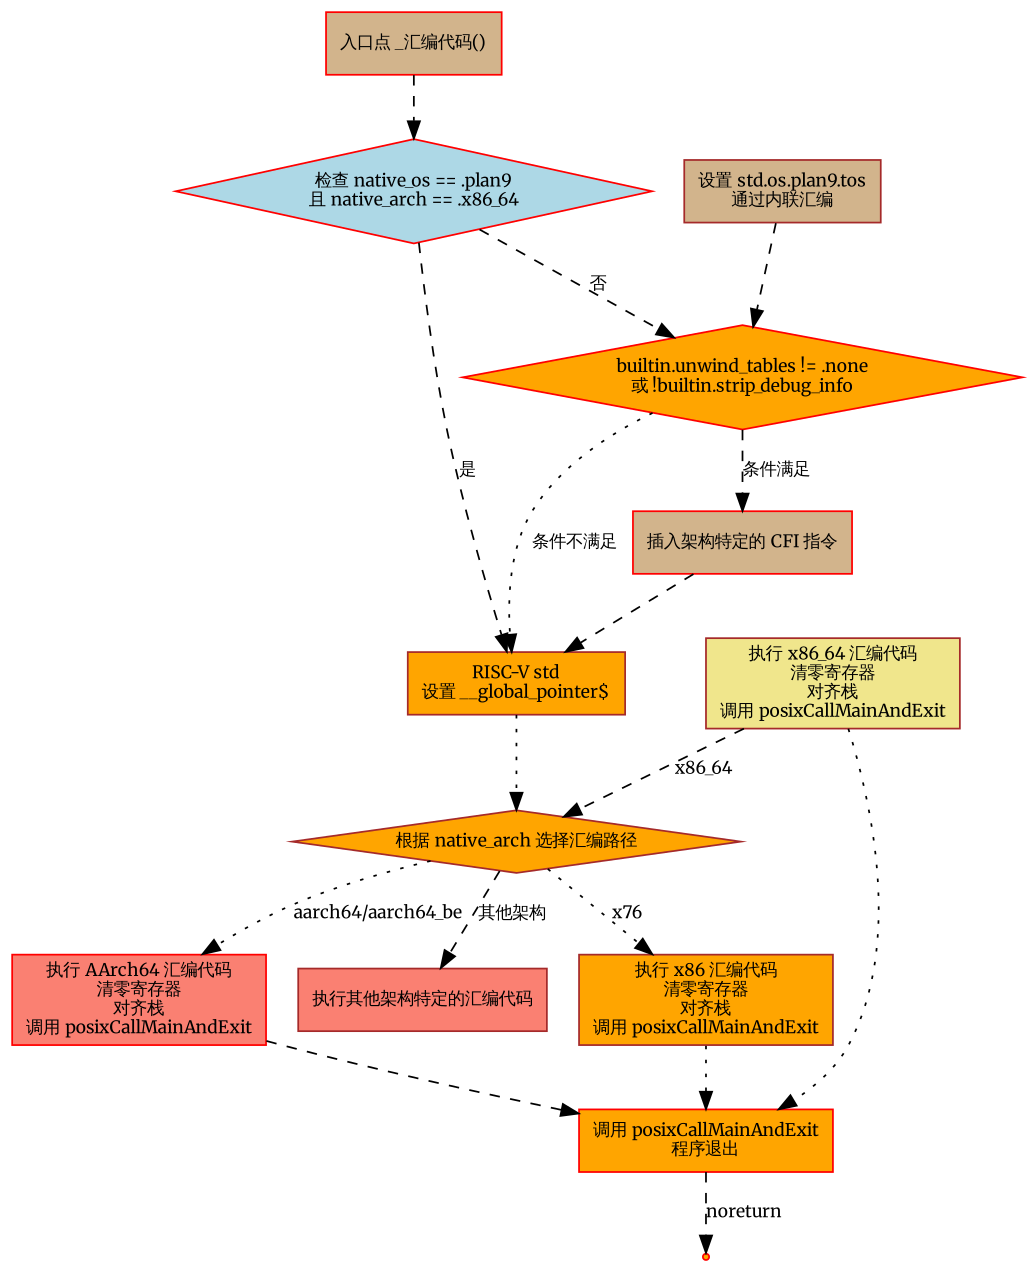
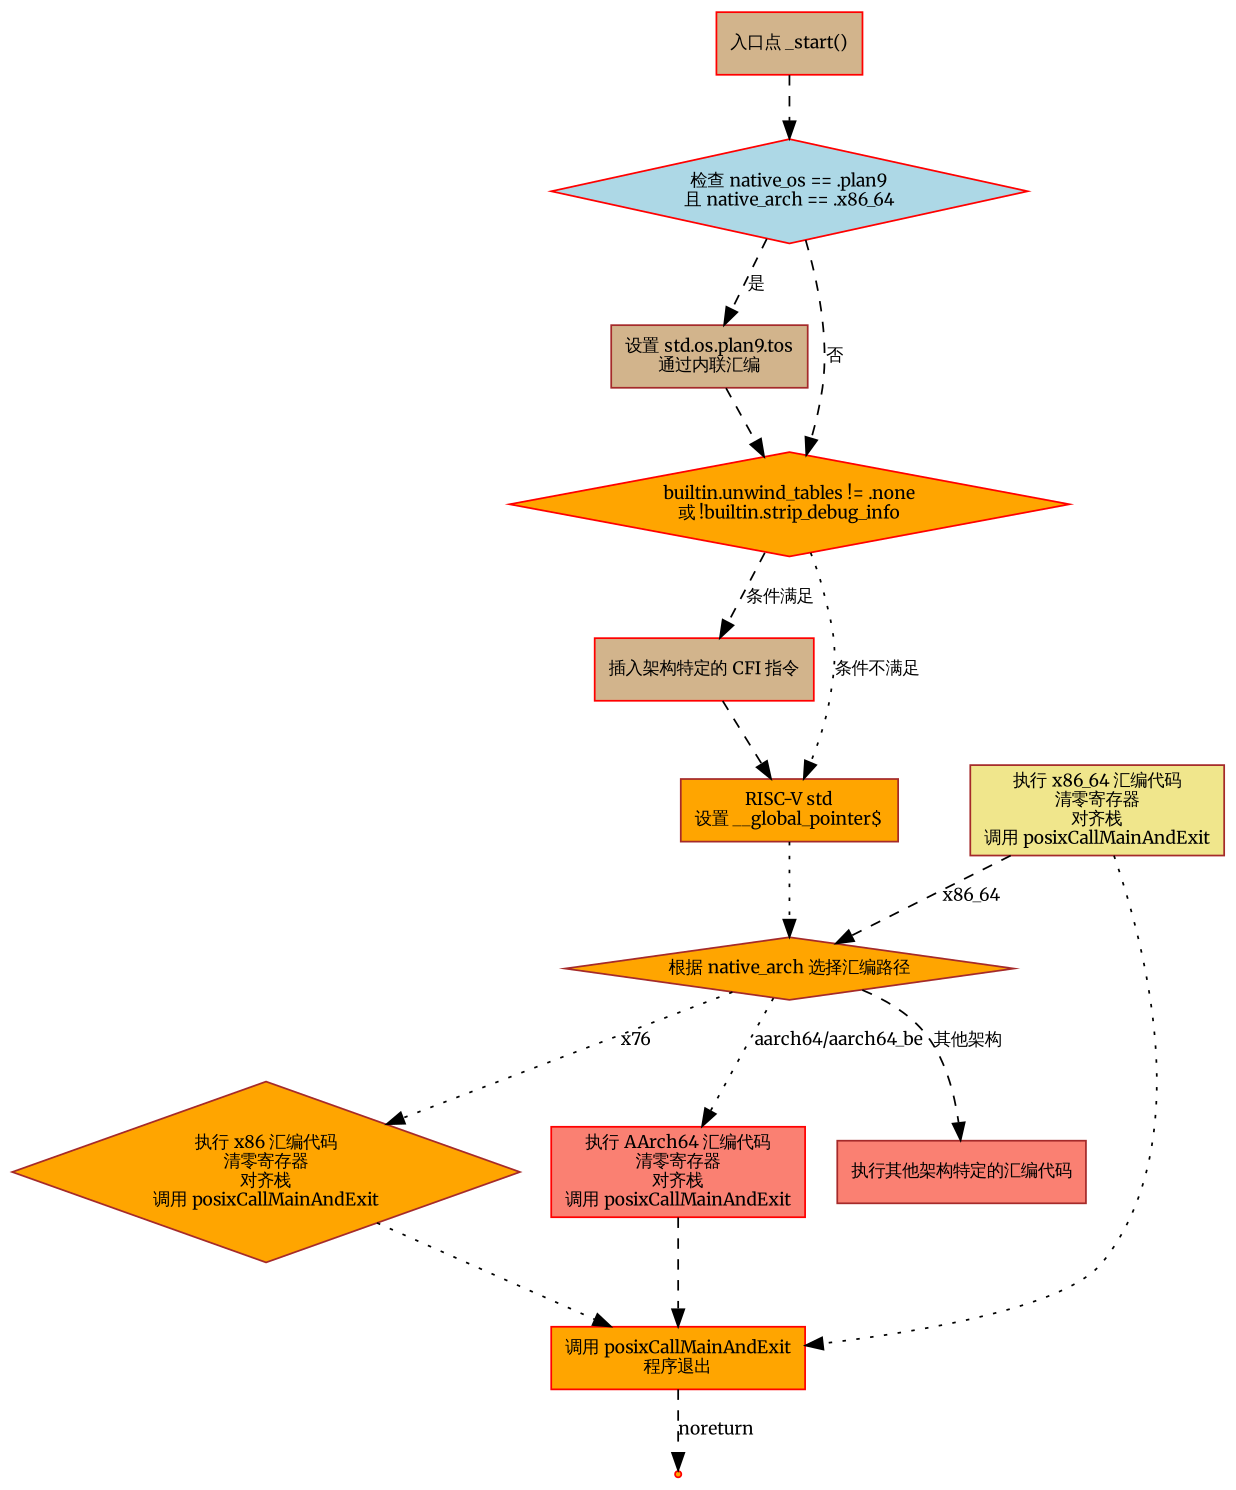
(414, 43) -> (789, 43)
(449, 441) -> (749, 274)
(706, 1000) -> (266, 1172)
